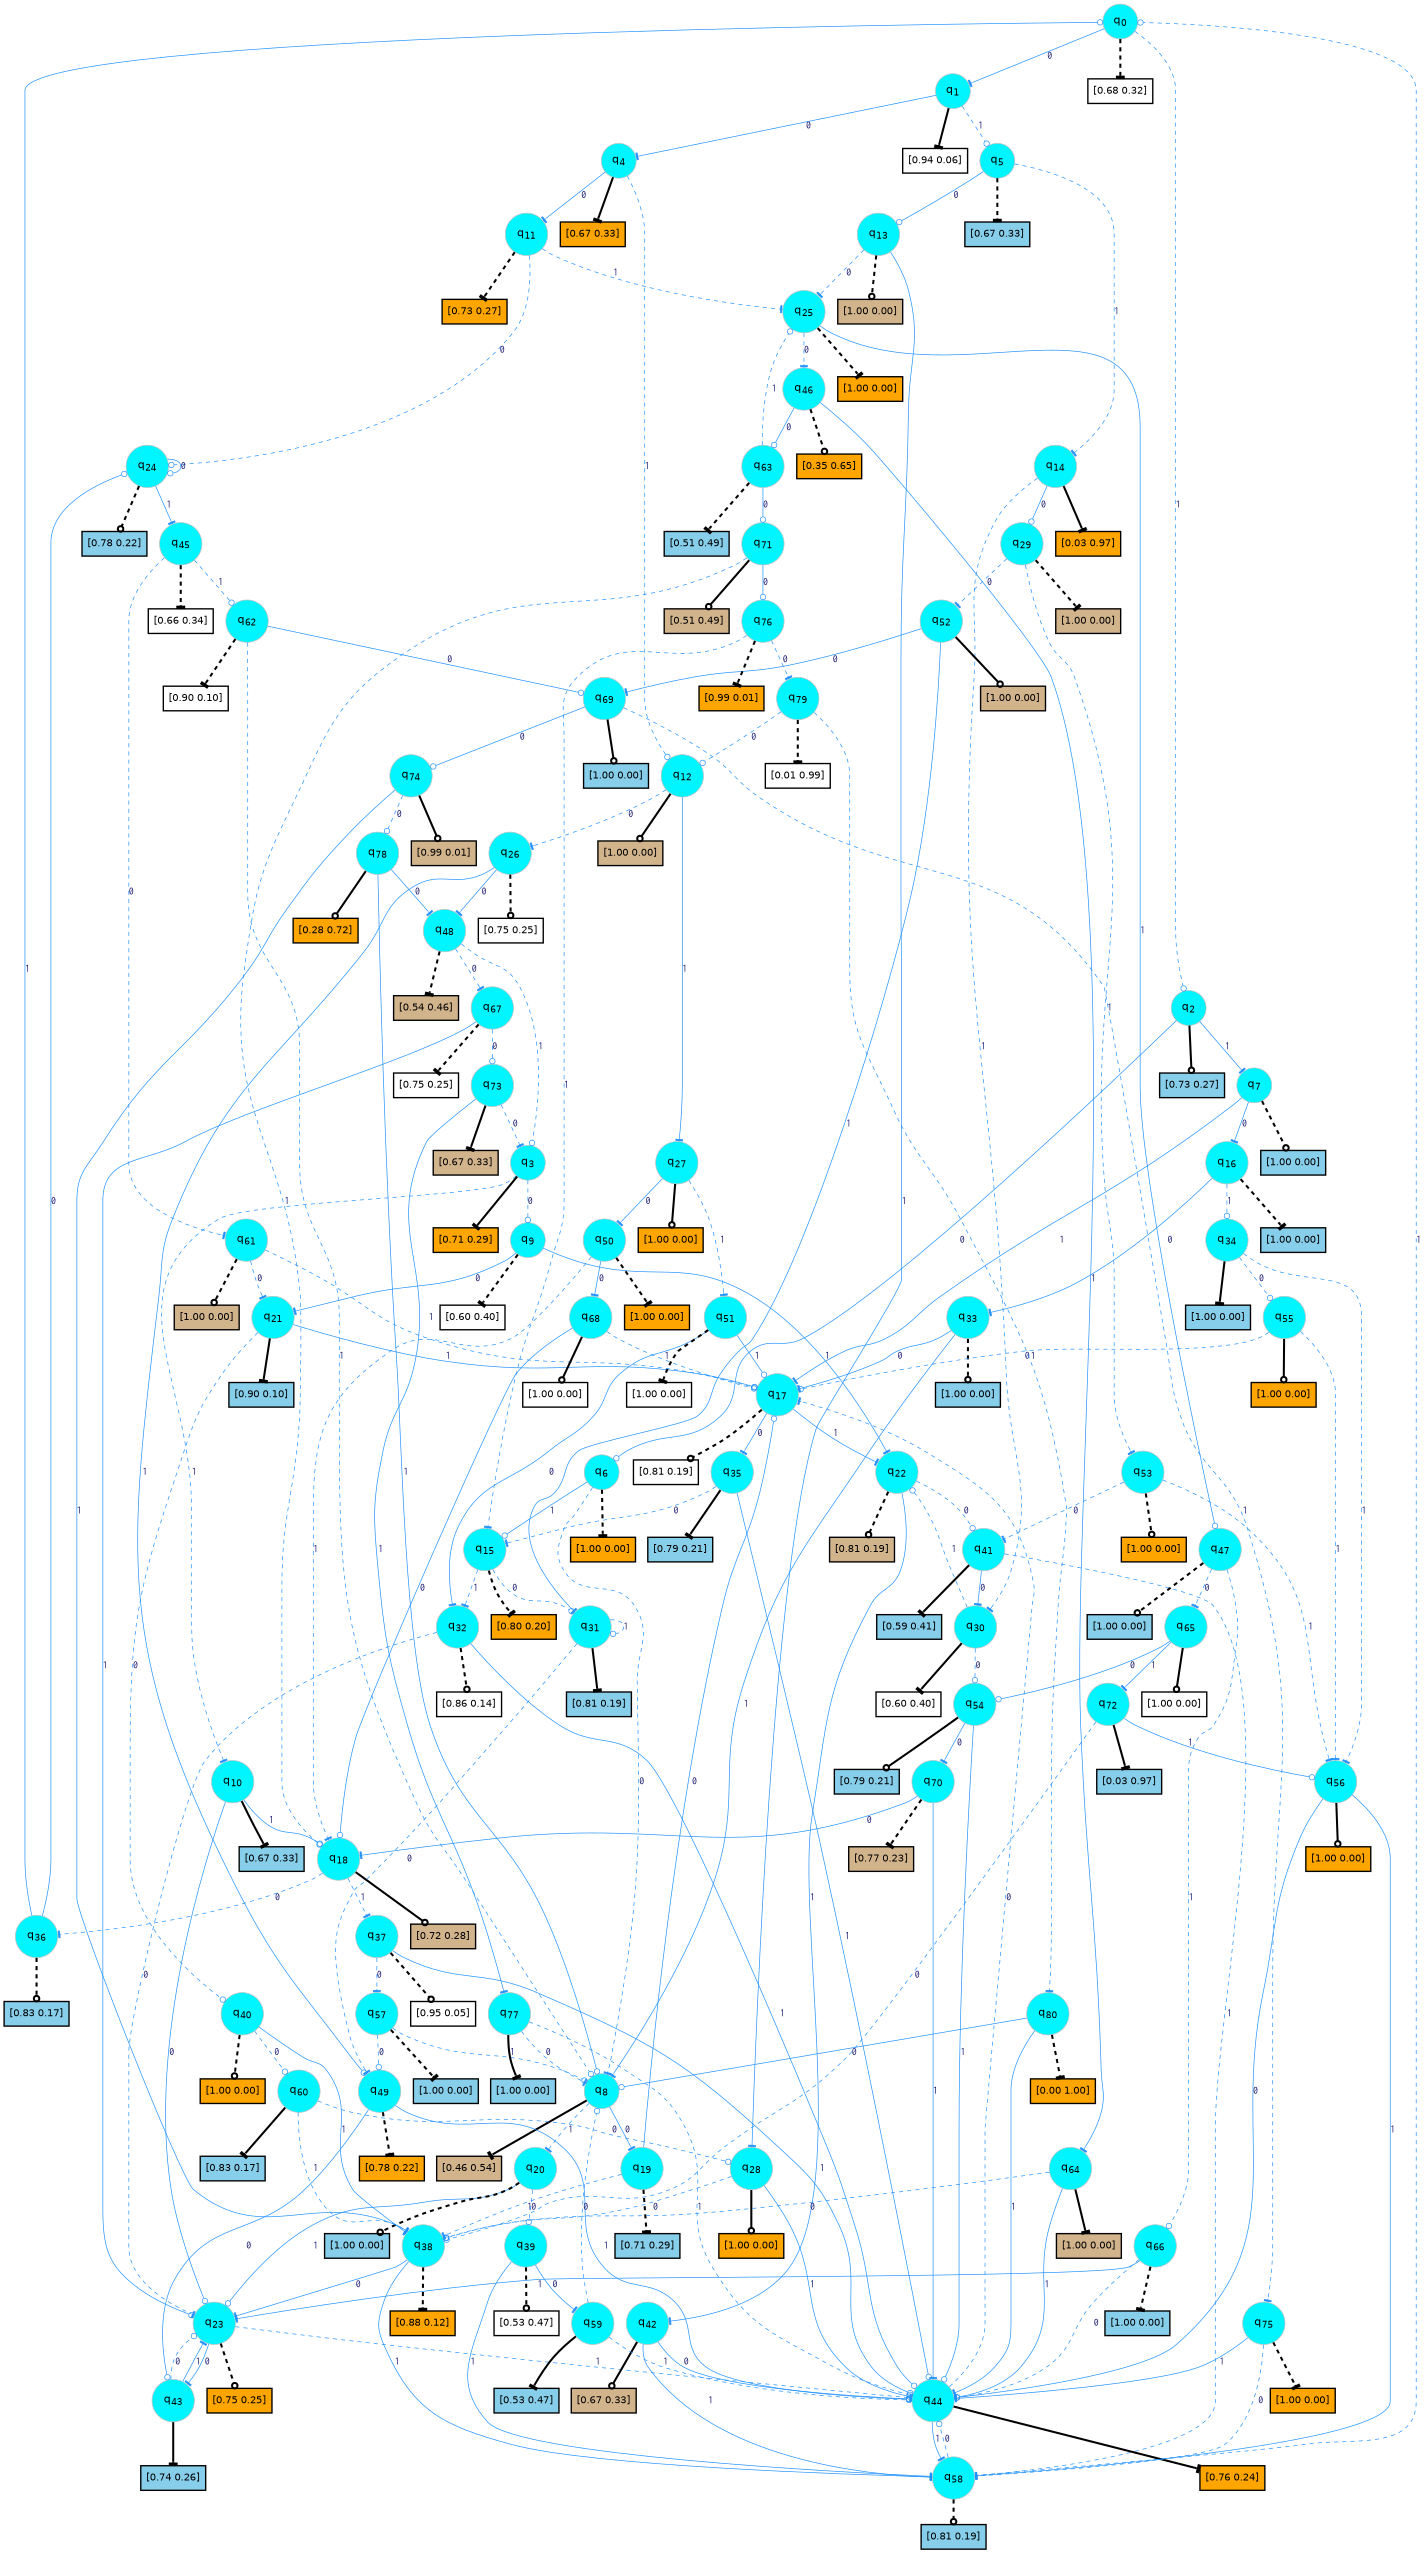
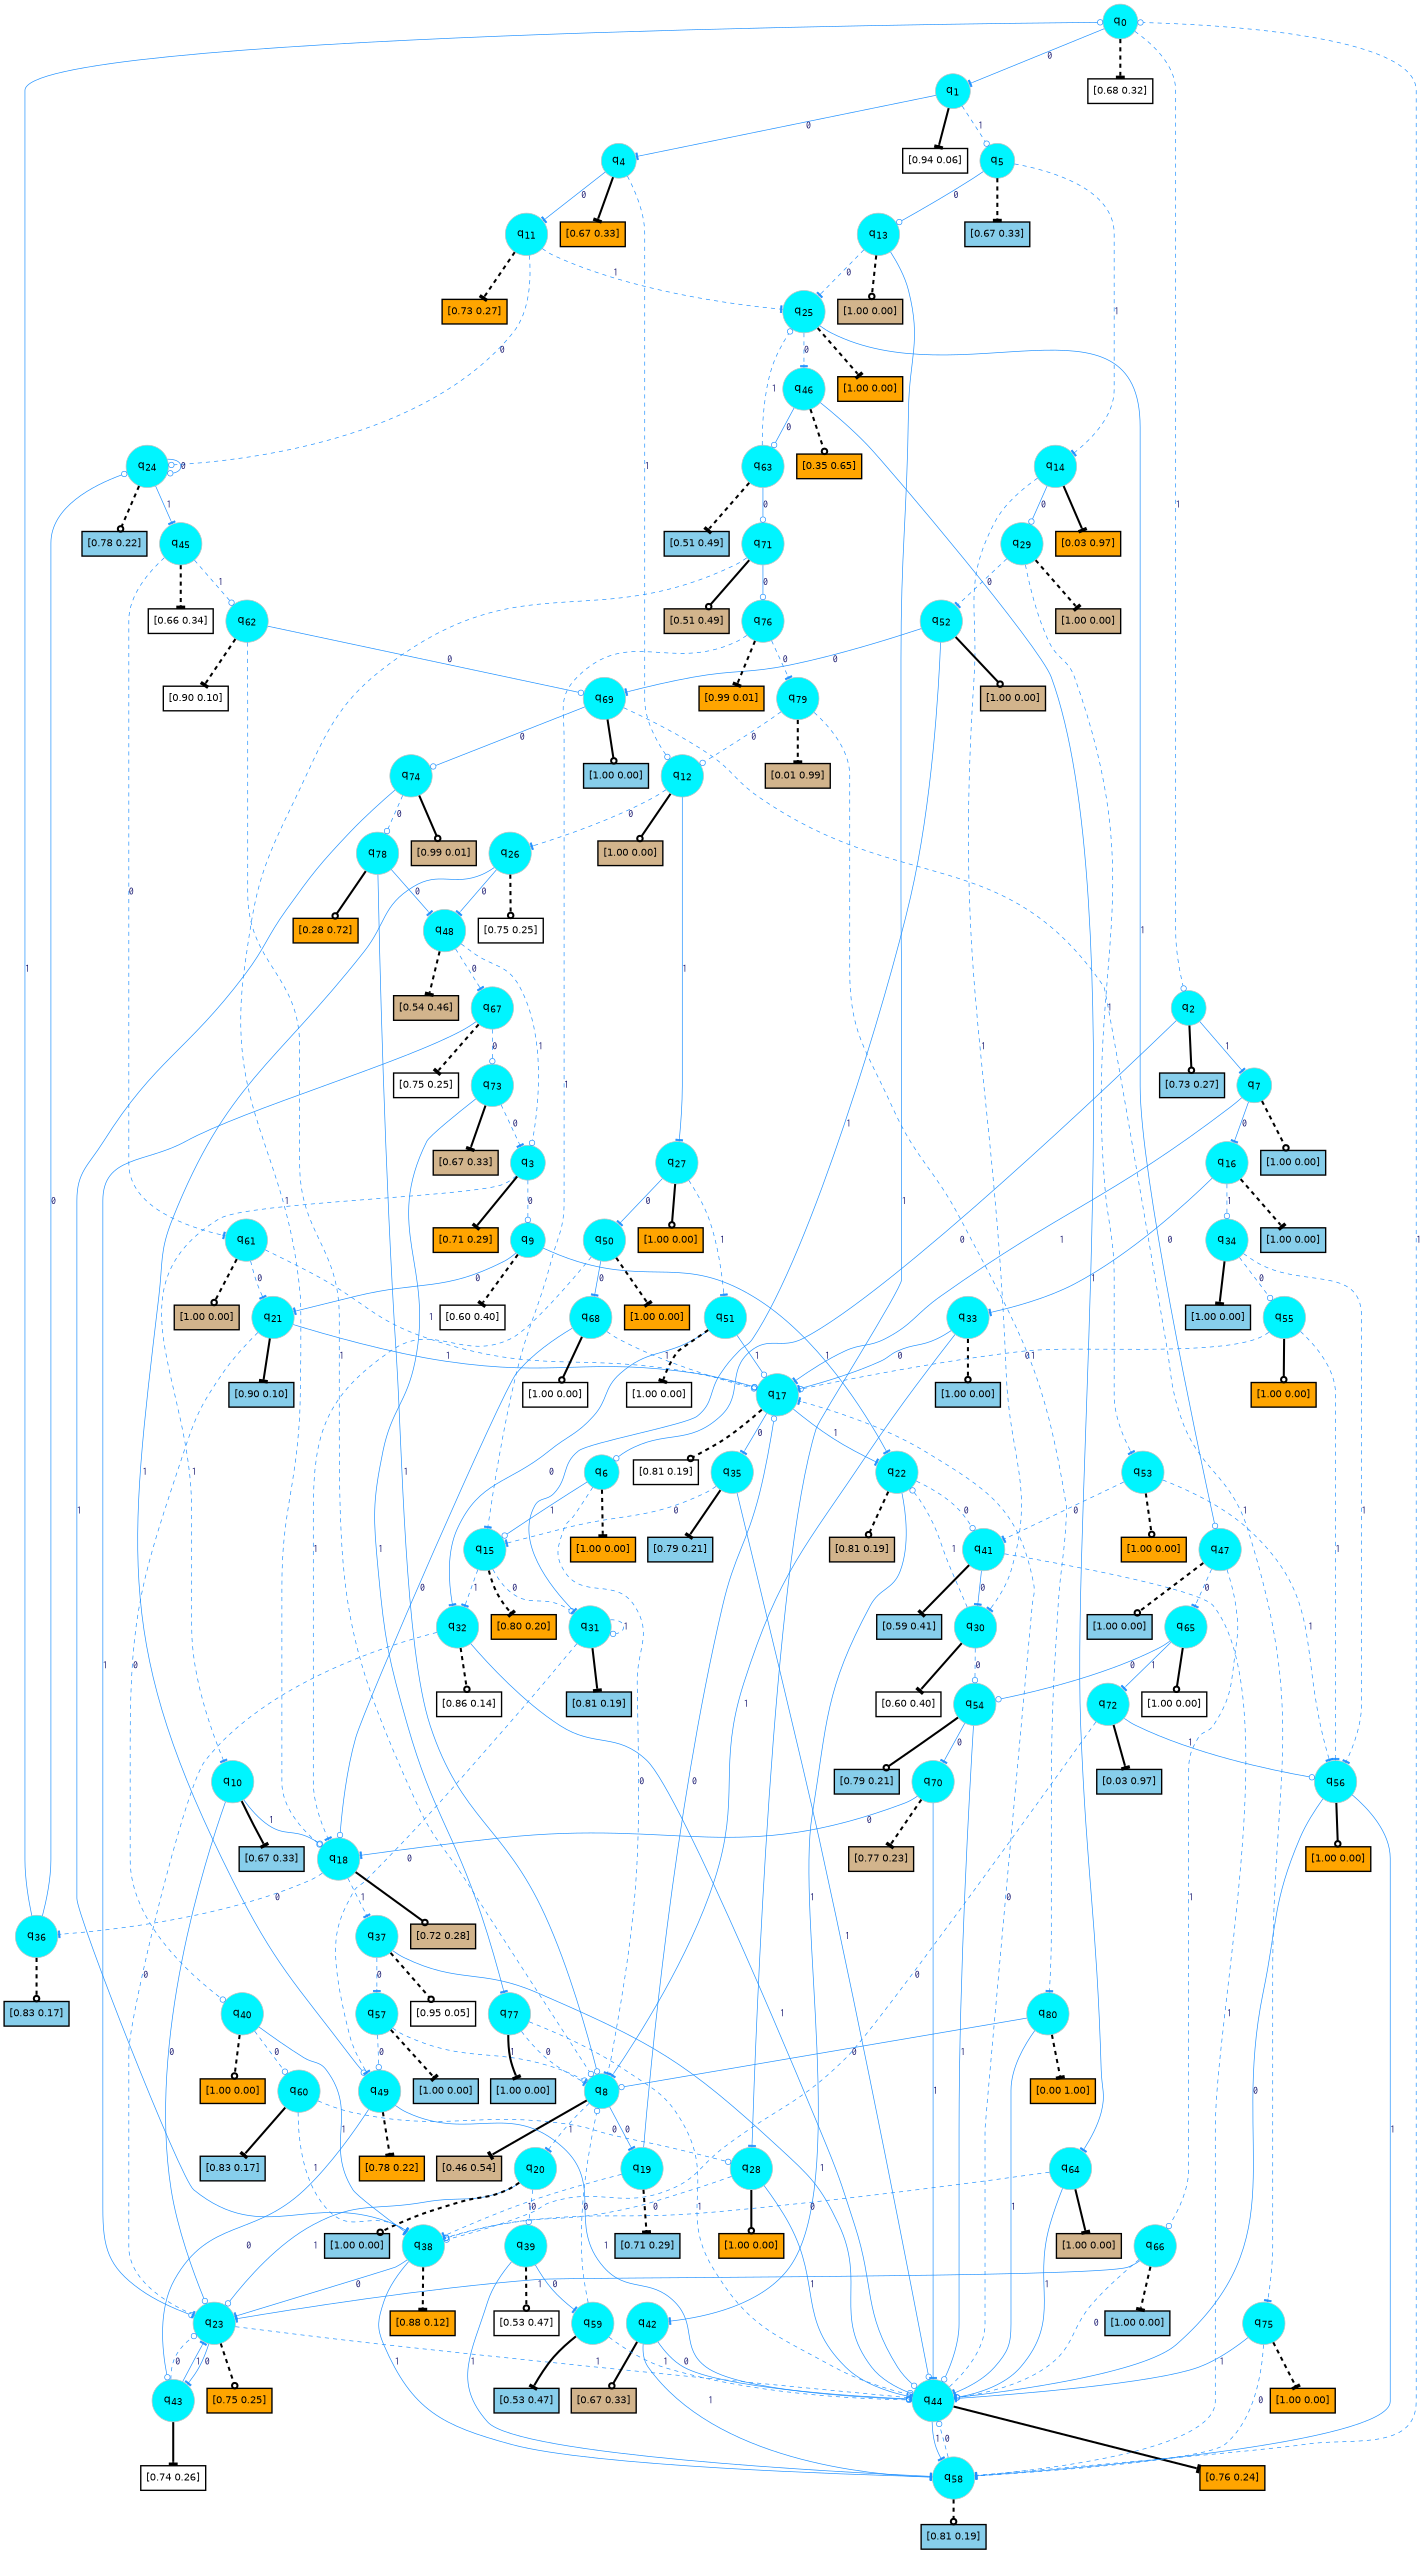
(798, 776) -> (798, 776)
(173, 2478) -> (173, 2478)
